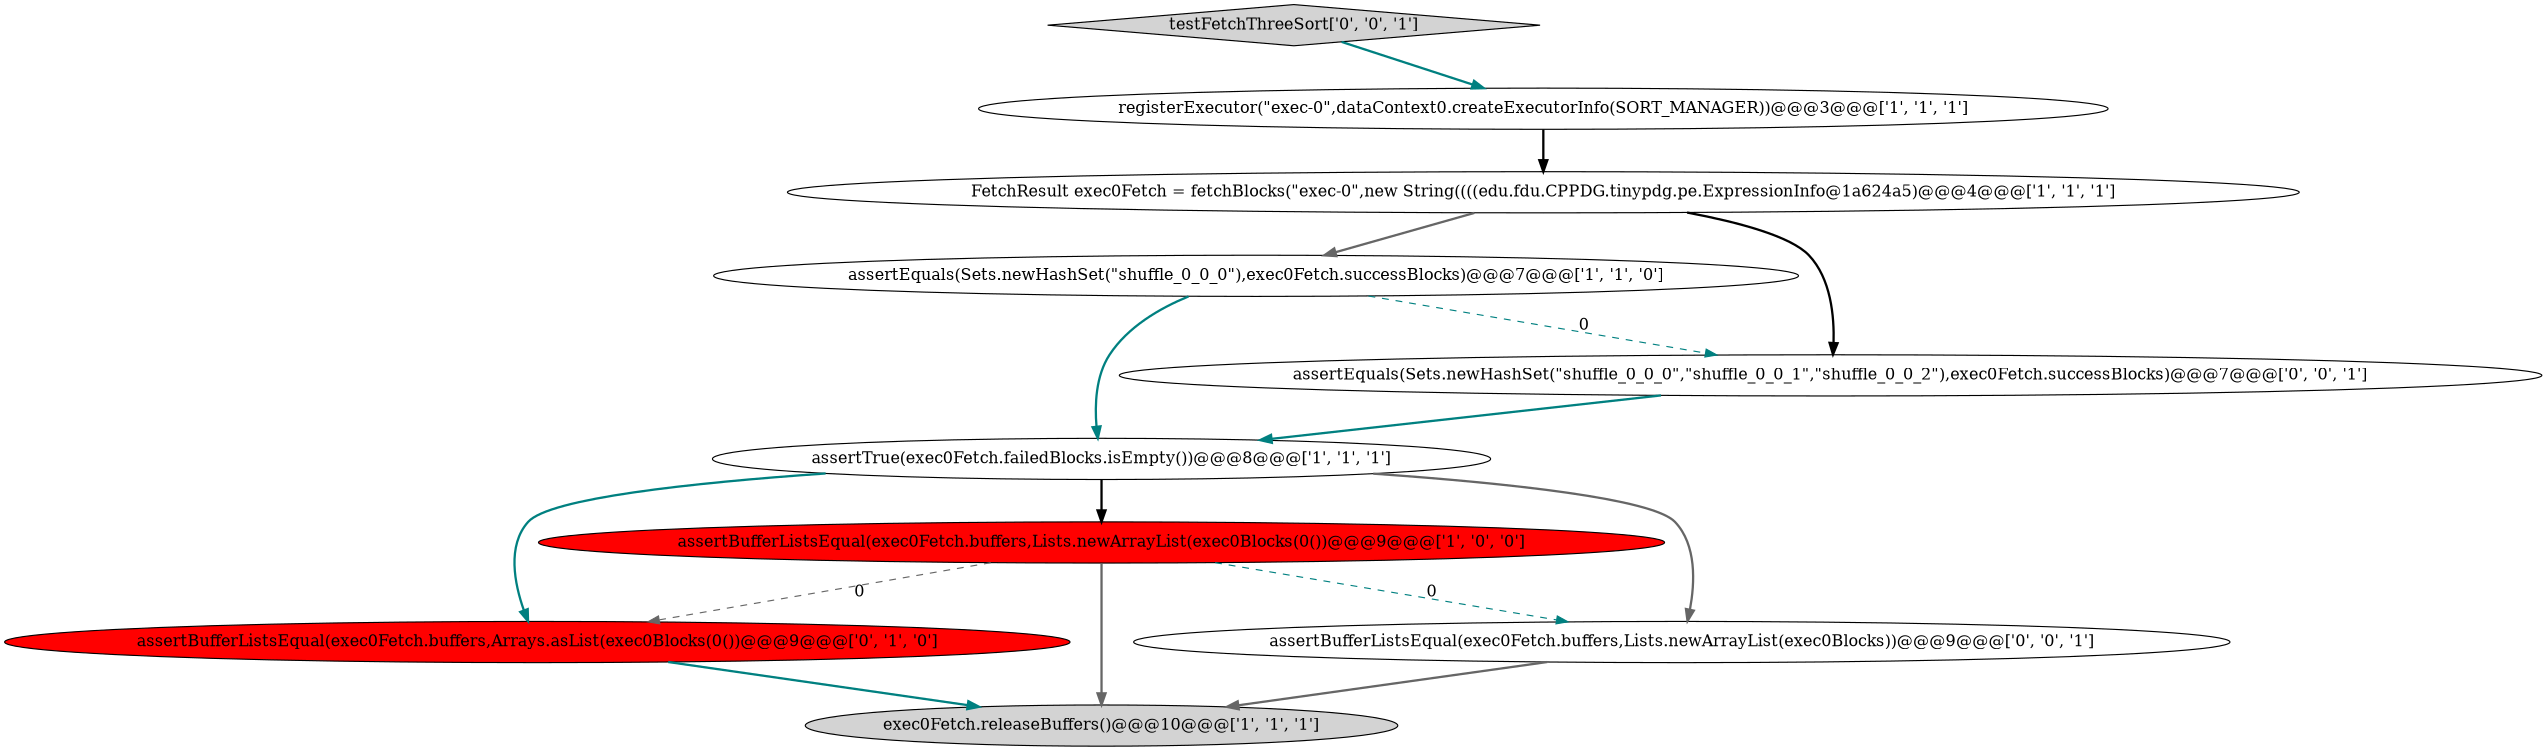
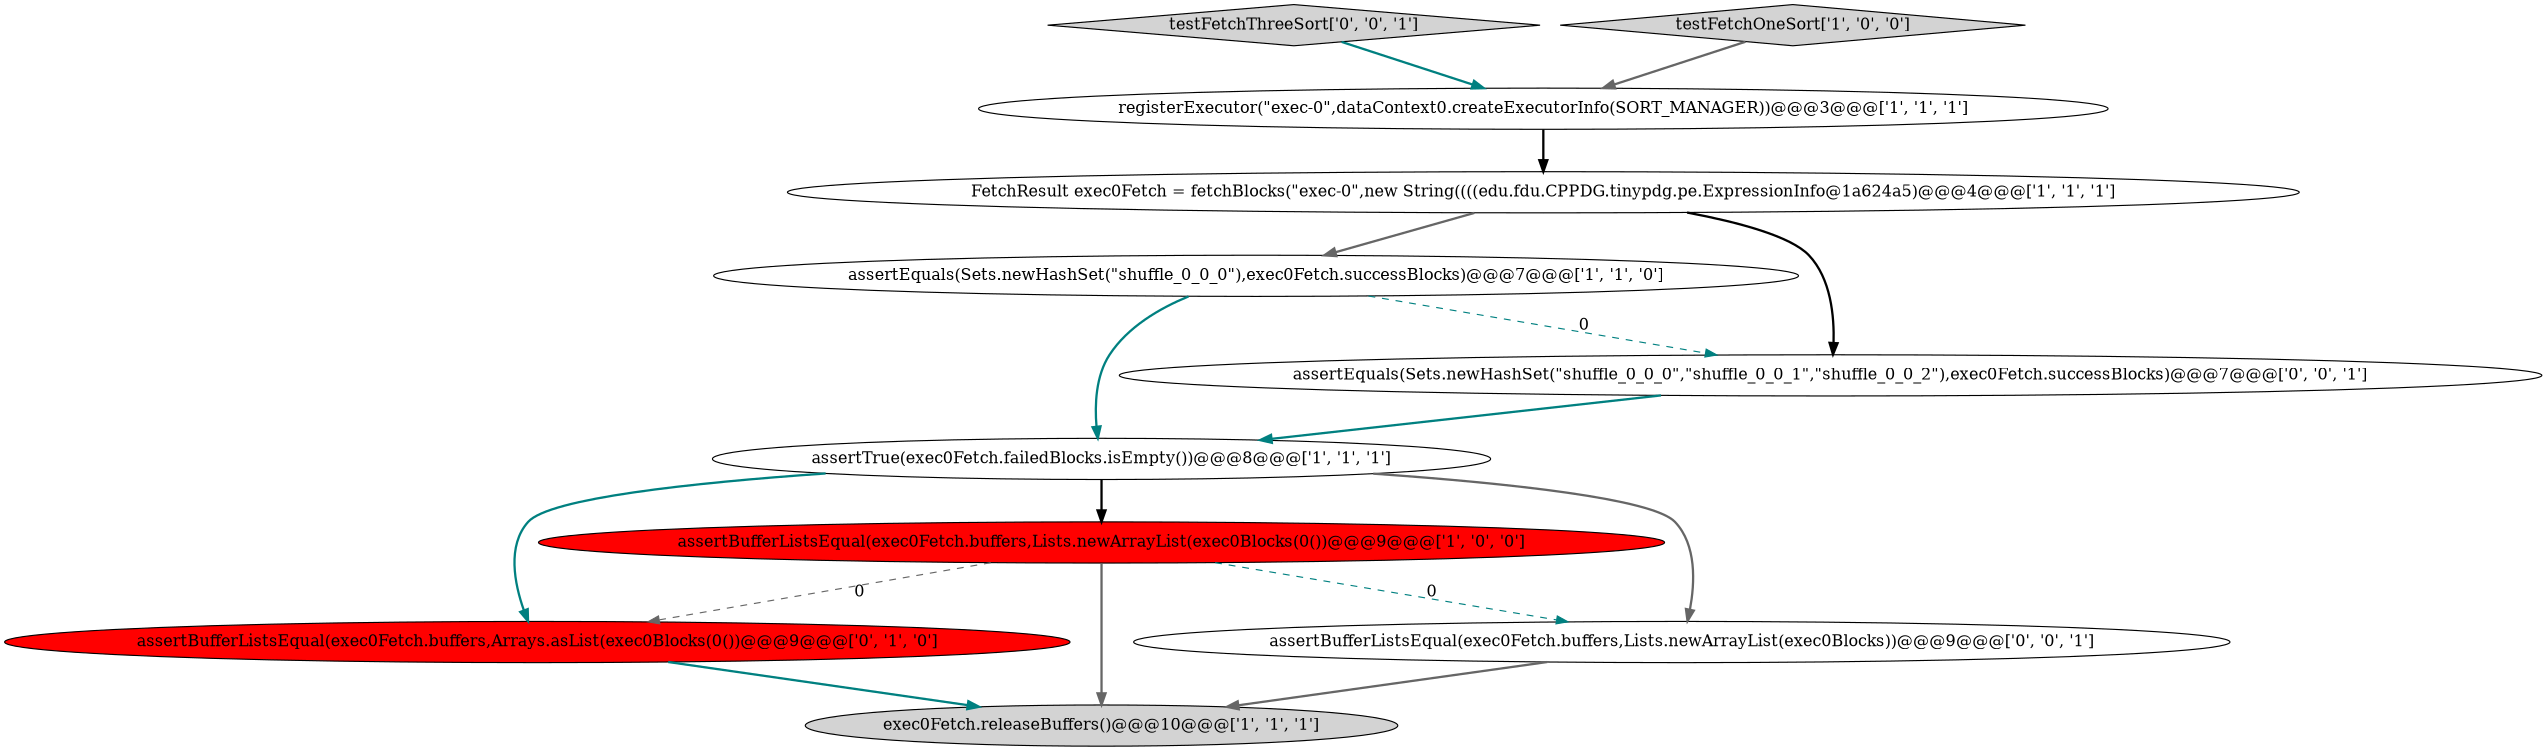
none -> (1793, 25)
